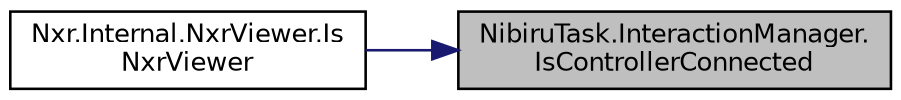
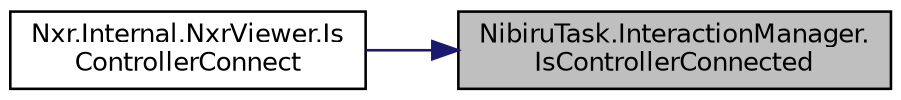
(188, 50) -> (188, 50)
